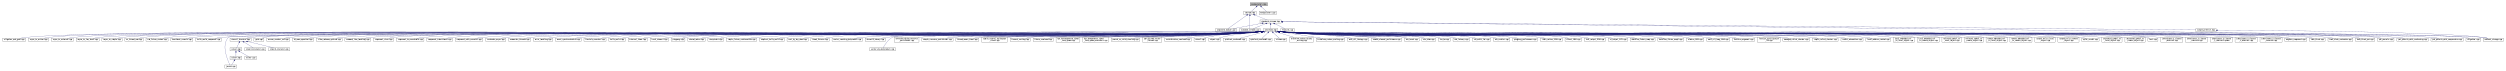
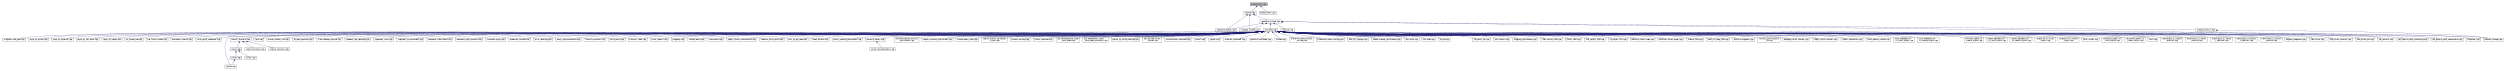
(1070, 32) -> (879, 45)
(1461, 40) -> none
(1952, 40) -> none
(2221, 40) -> (2221, 40)
(2340, 40) -> (2340, 40)
